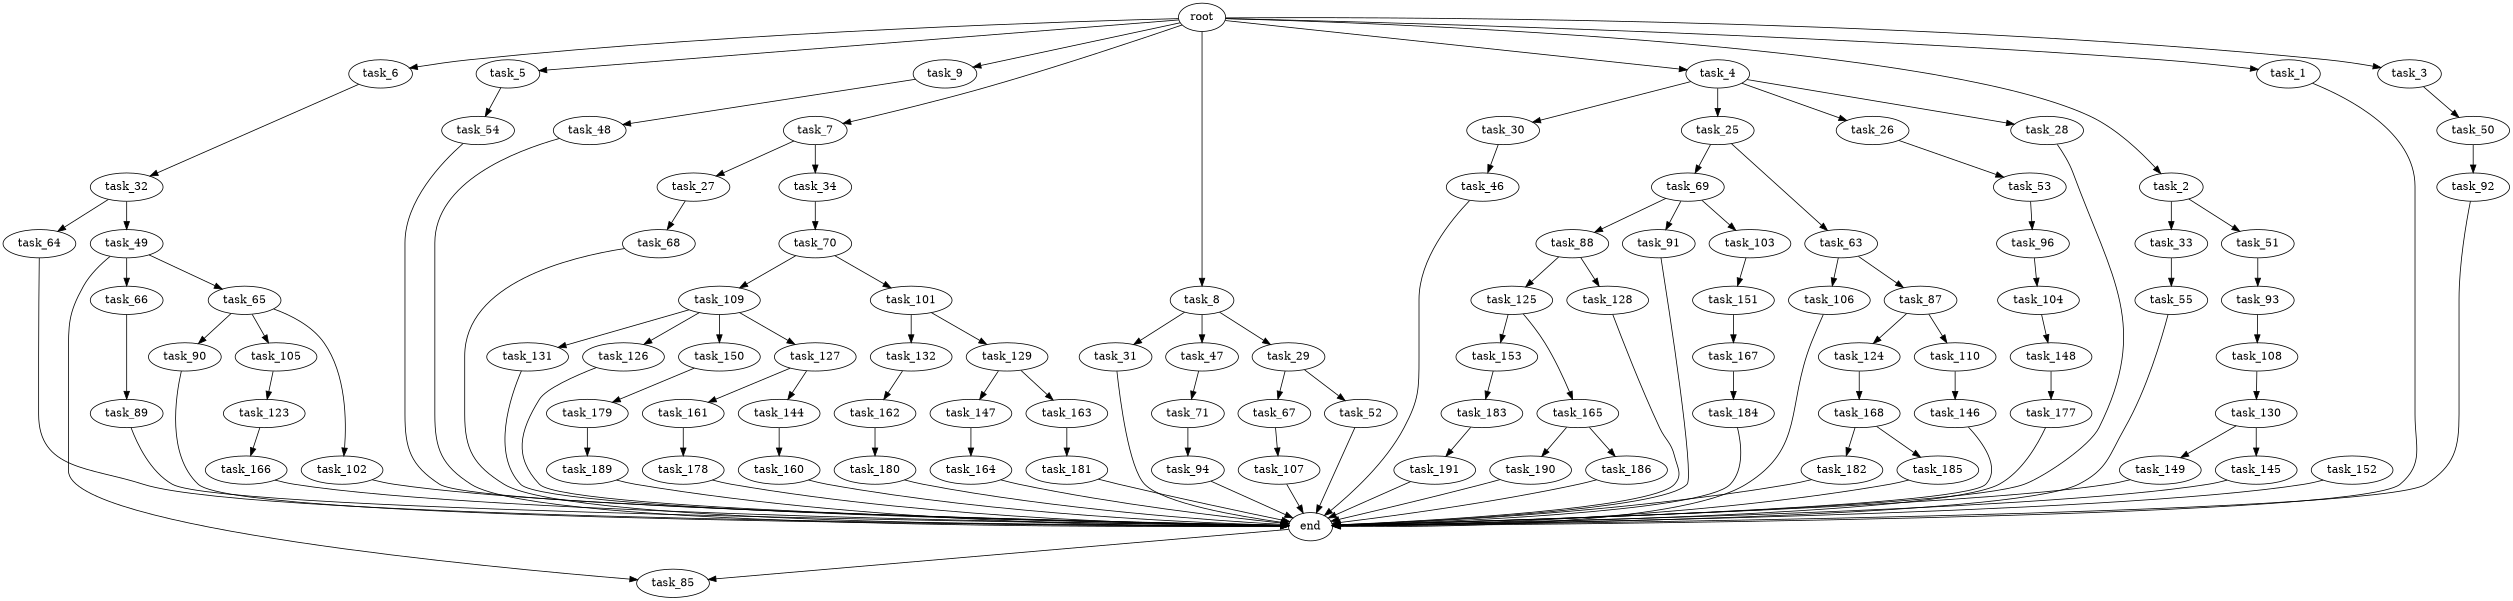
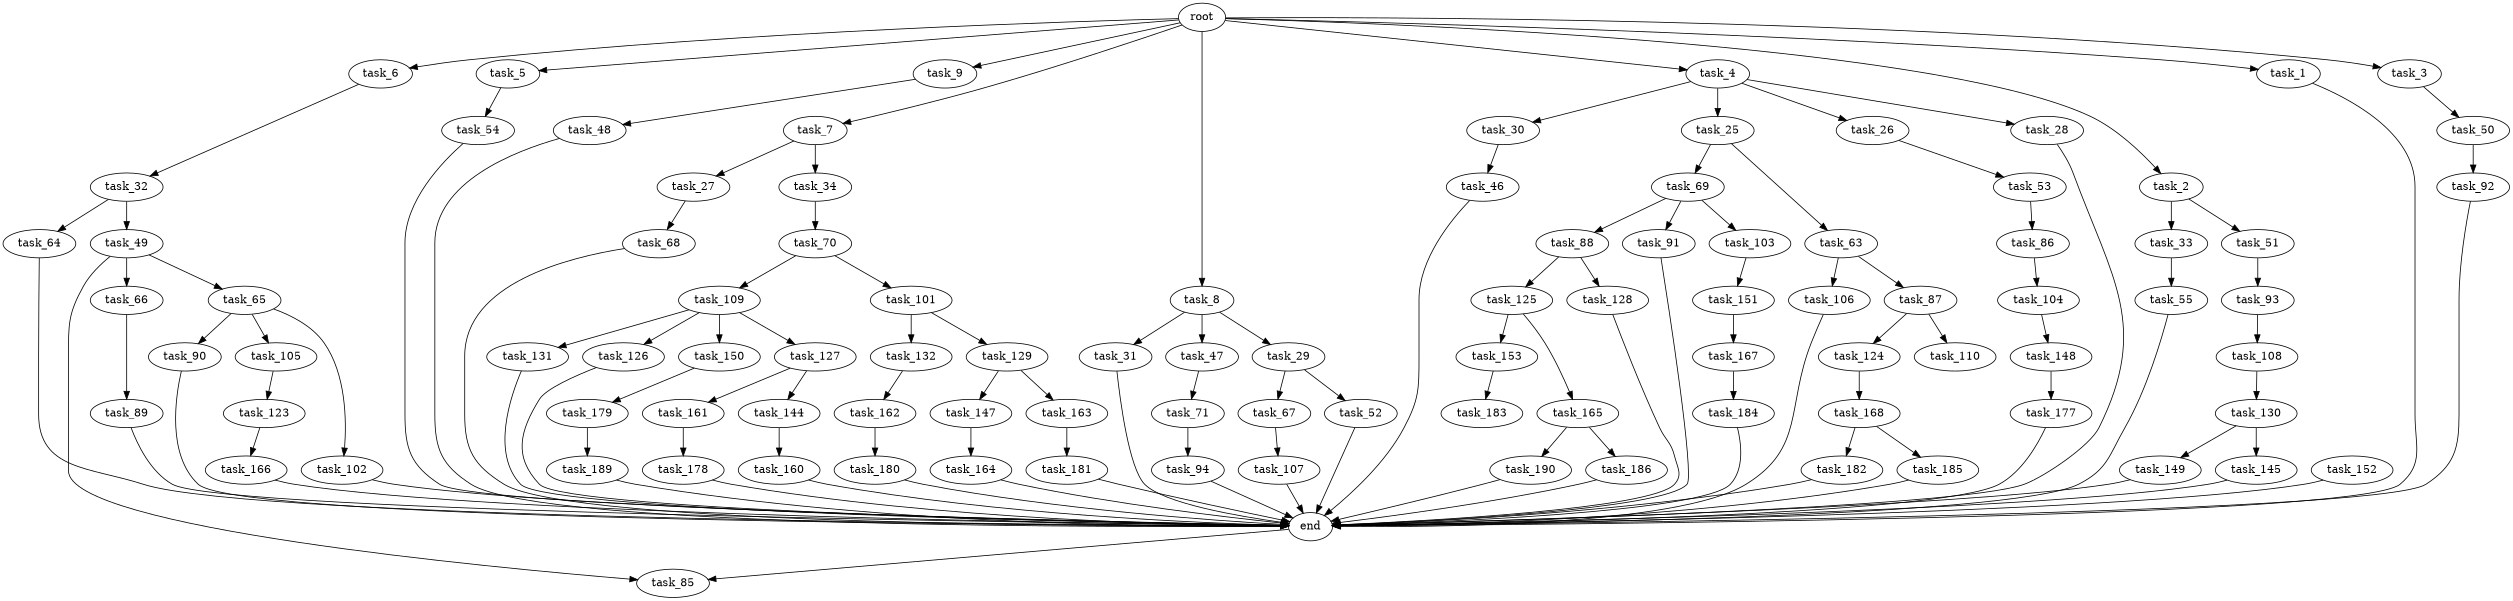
(2033, 244) -> (2033, 244)
(1955, 413) -> none
(1435, 470) -> none
